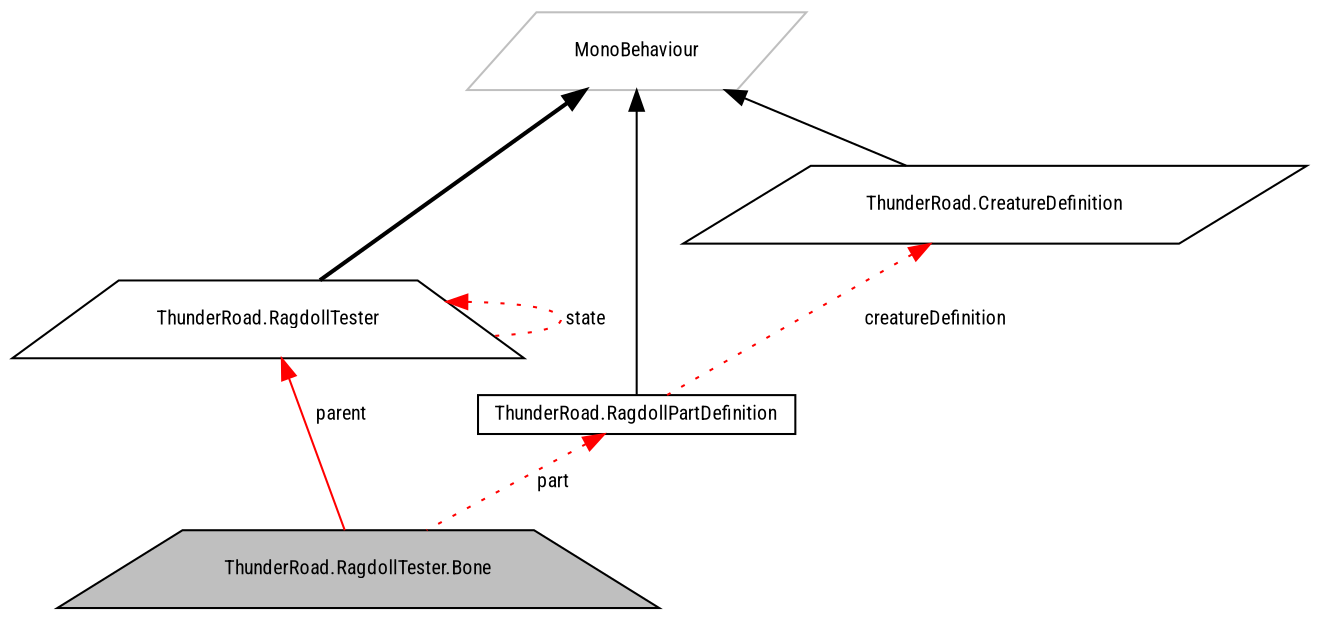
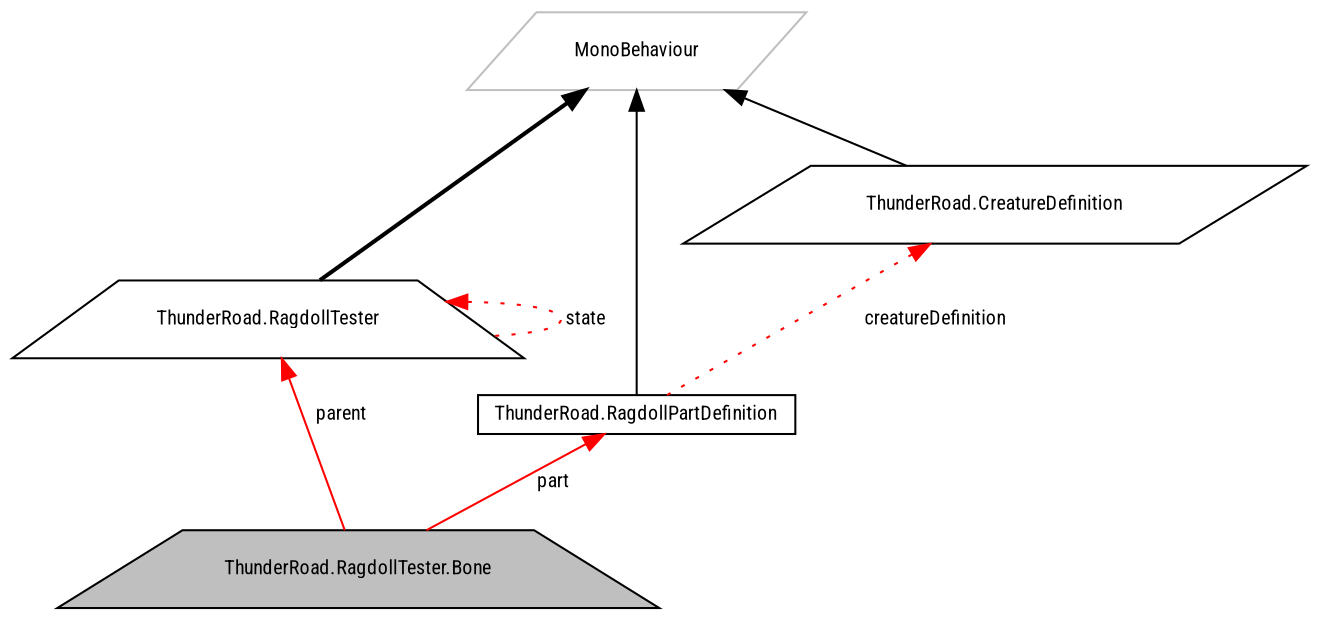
(506, 487) -> (506, 487)
